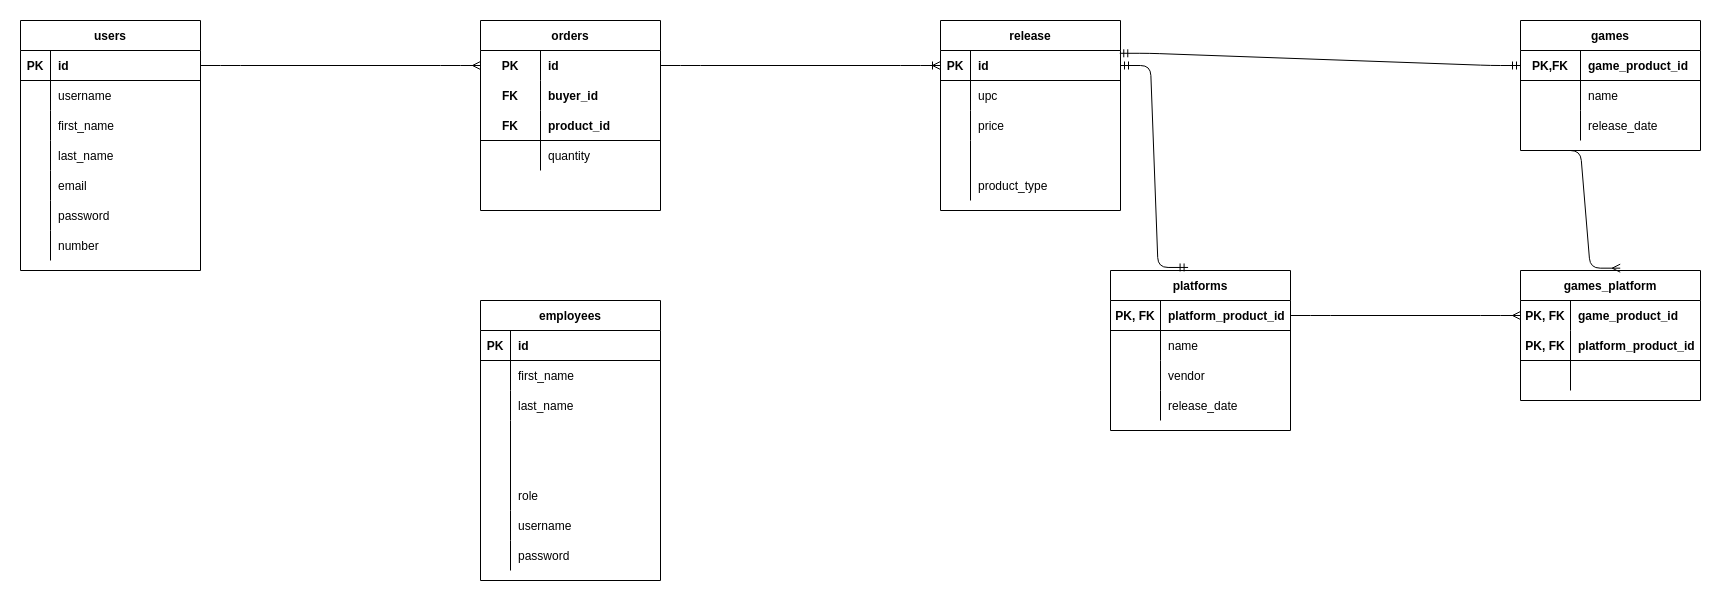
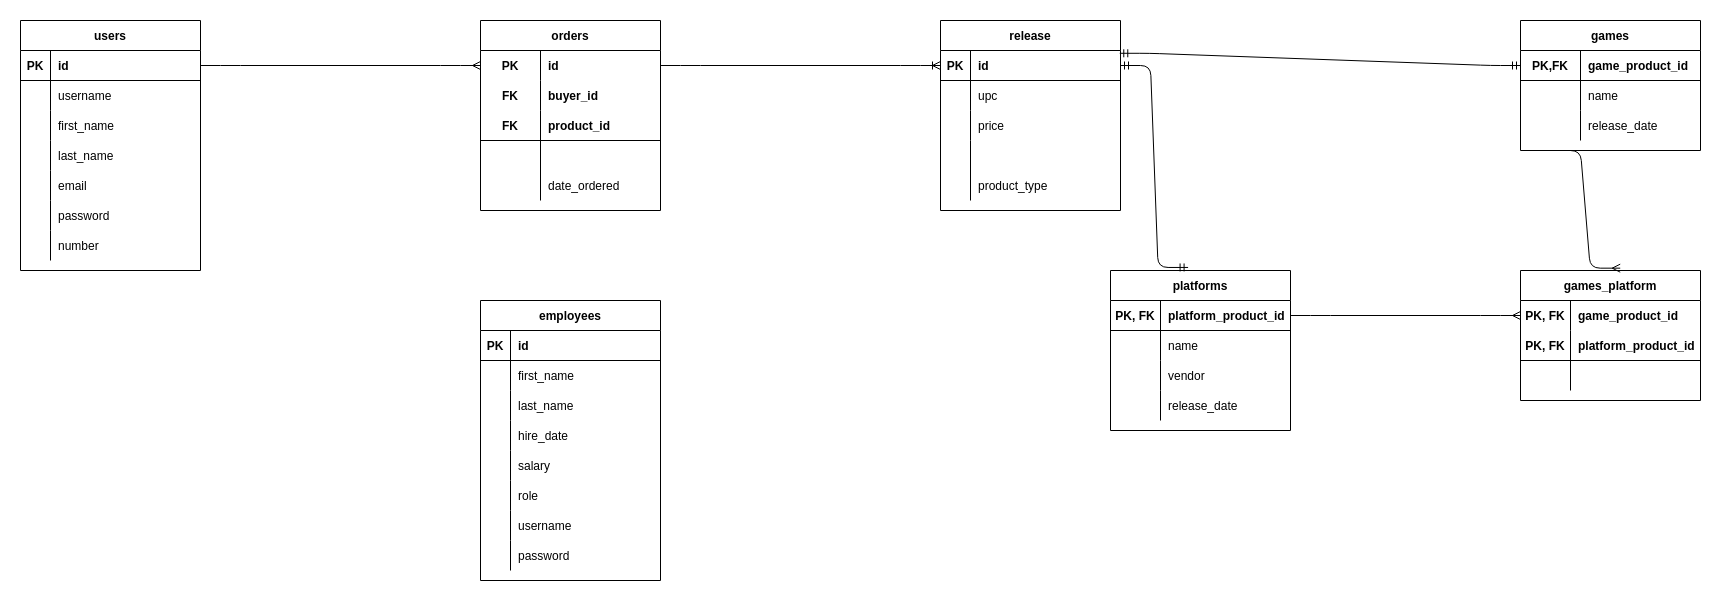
(601, 156) -> none
none -> (601, 186)
none -> (586, 436)
none -> (586, 466)
